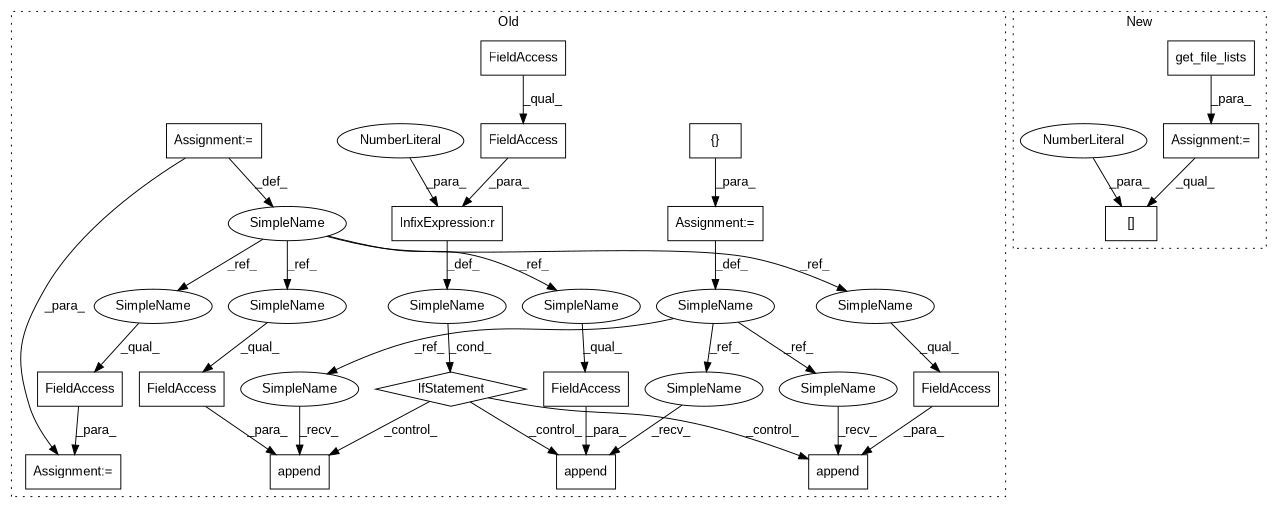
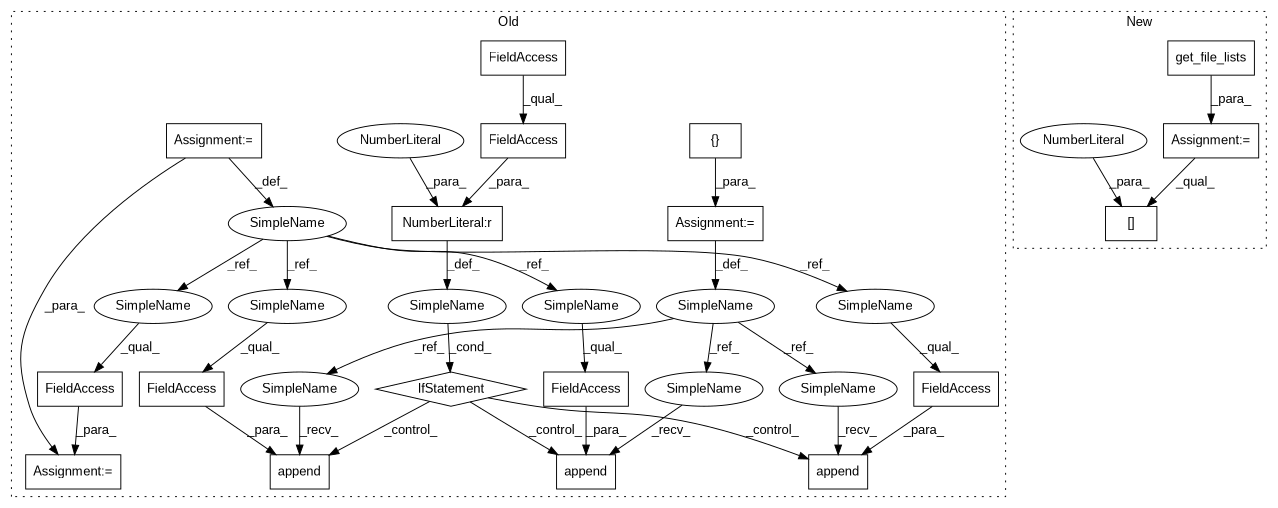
(447, 224) -> (447, 224)
